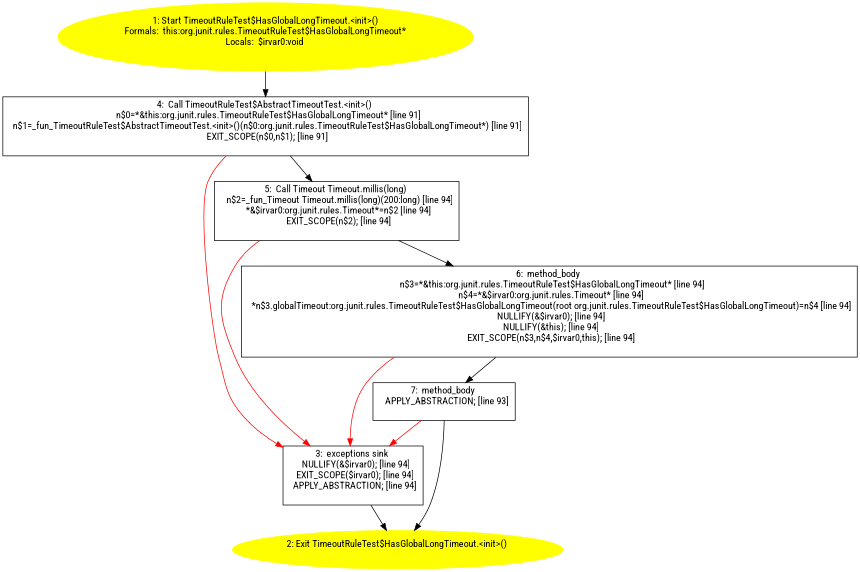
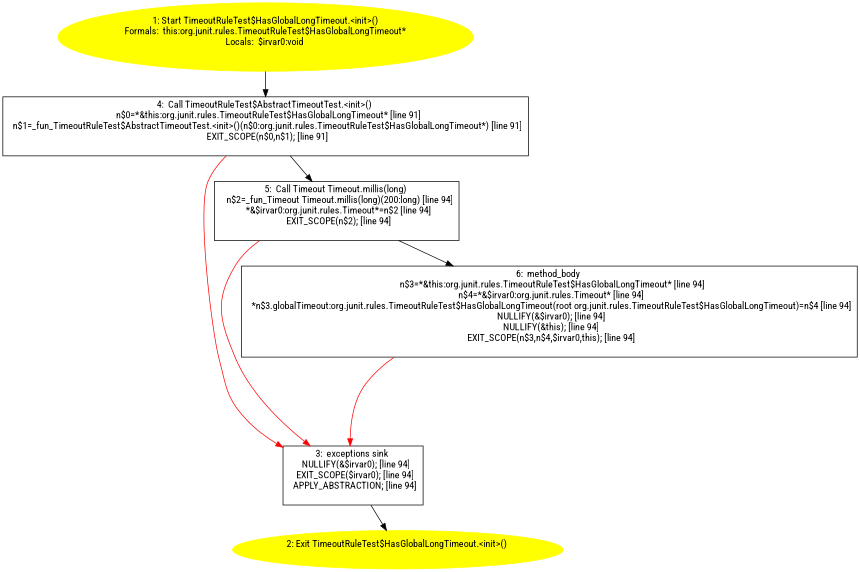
(444, 402) -> none
